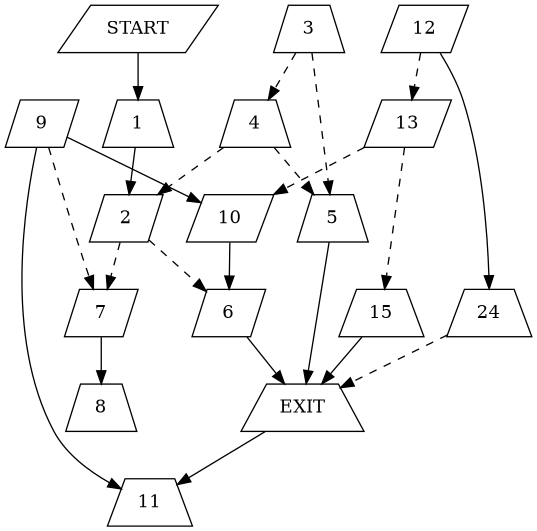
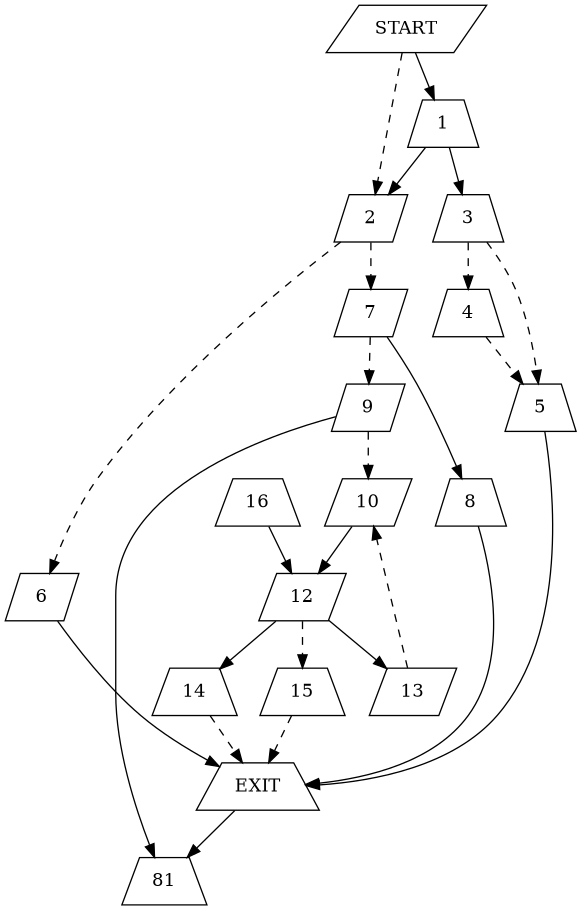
(417, 70) -> (352, 640)
(125, 165) -> (368, 449)
none -> (454, 165)
(196, 167) -> (390, 117)
(68, 212) -> (370, 354)
(396, 212) -> (303, 638)
(230, 259) -> (339, 544)
(489, 313) -> (195, 692)
(346, 355) -> (283, 733)
(150, 502) -> (164, 881)
none -> (258, 502)
none -> (475, 704)
